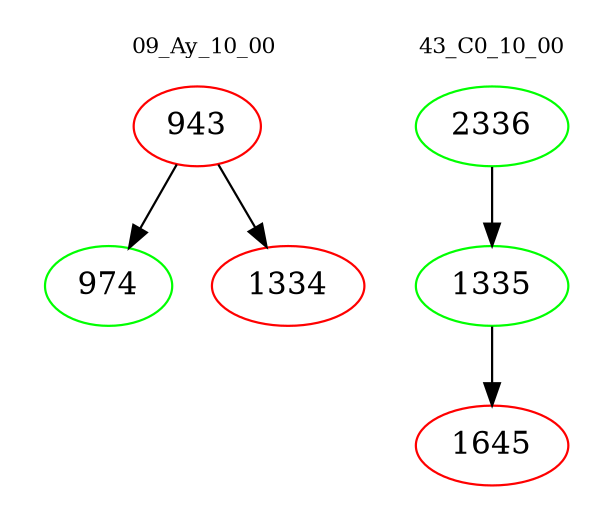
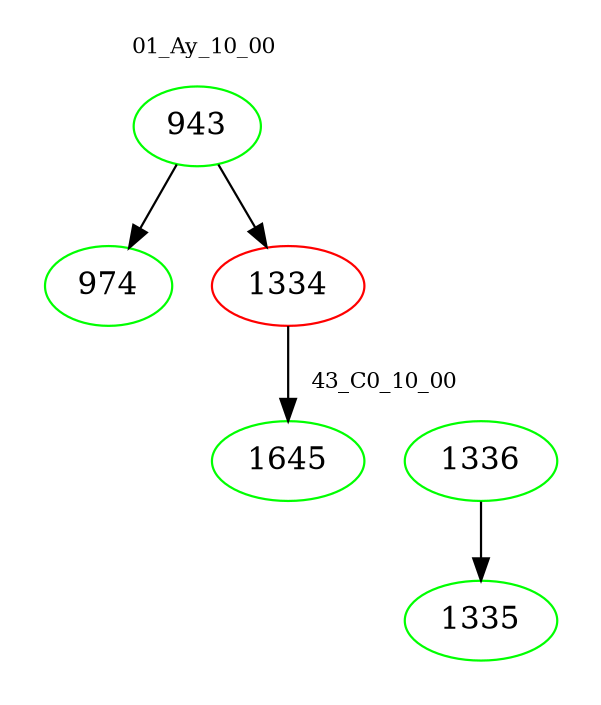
(204, 48) -> (204, 48)
(197, 126) -> (197, 126)
(492, 126) -> (481, 461)
(492, 355) -> (288, 375)
(492, 446) -> (288, 461)
